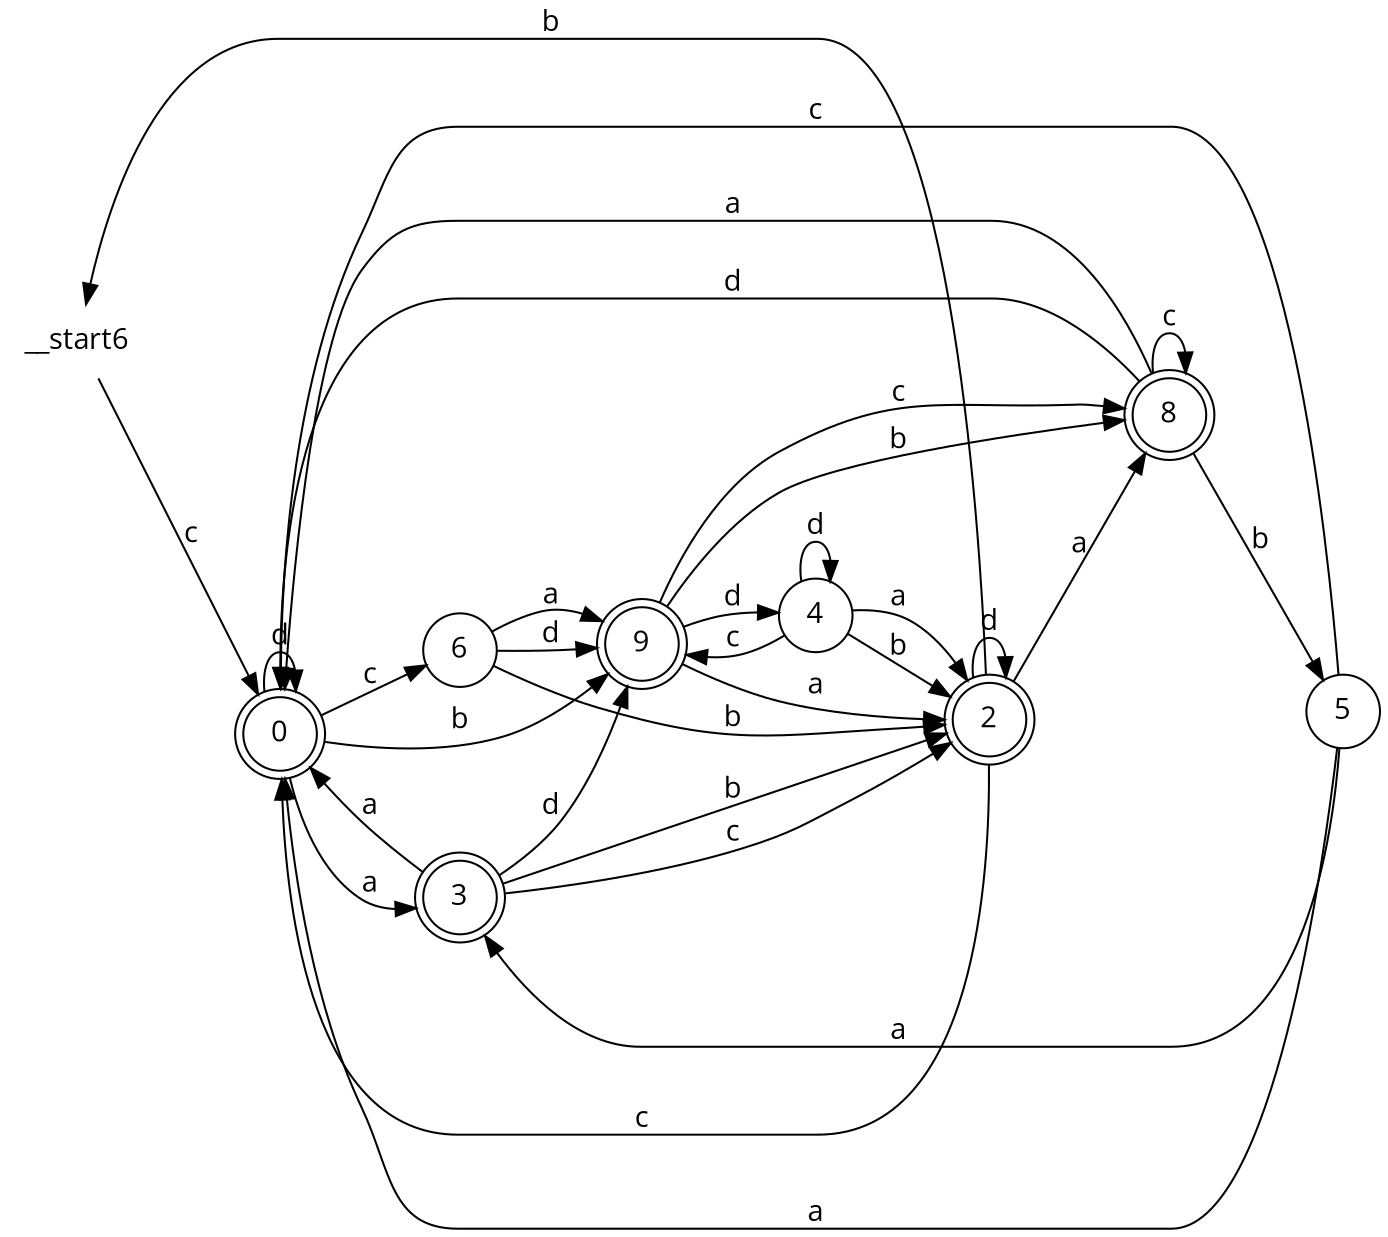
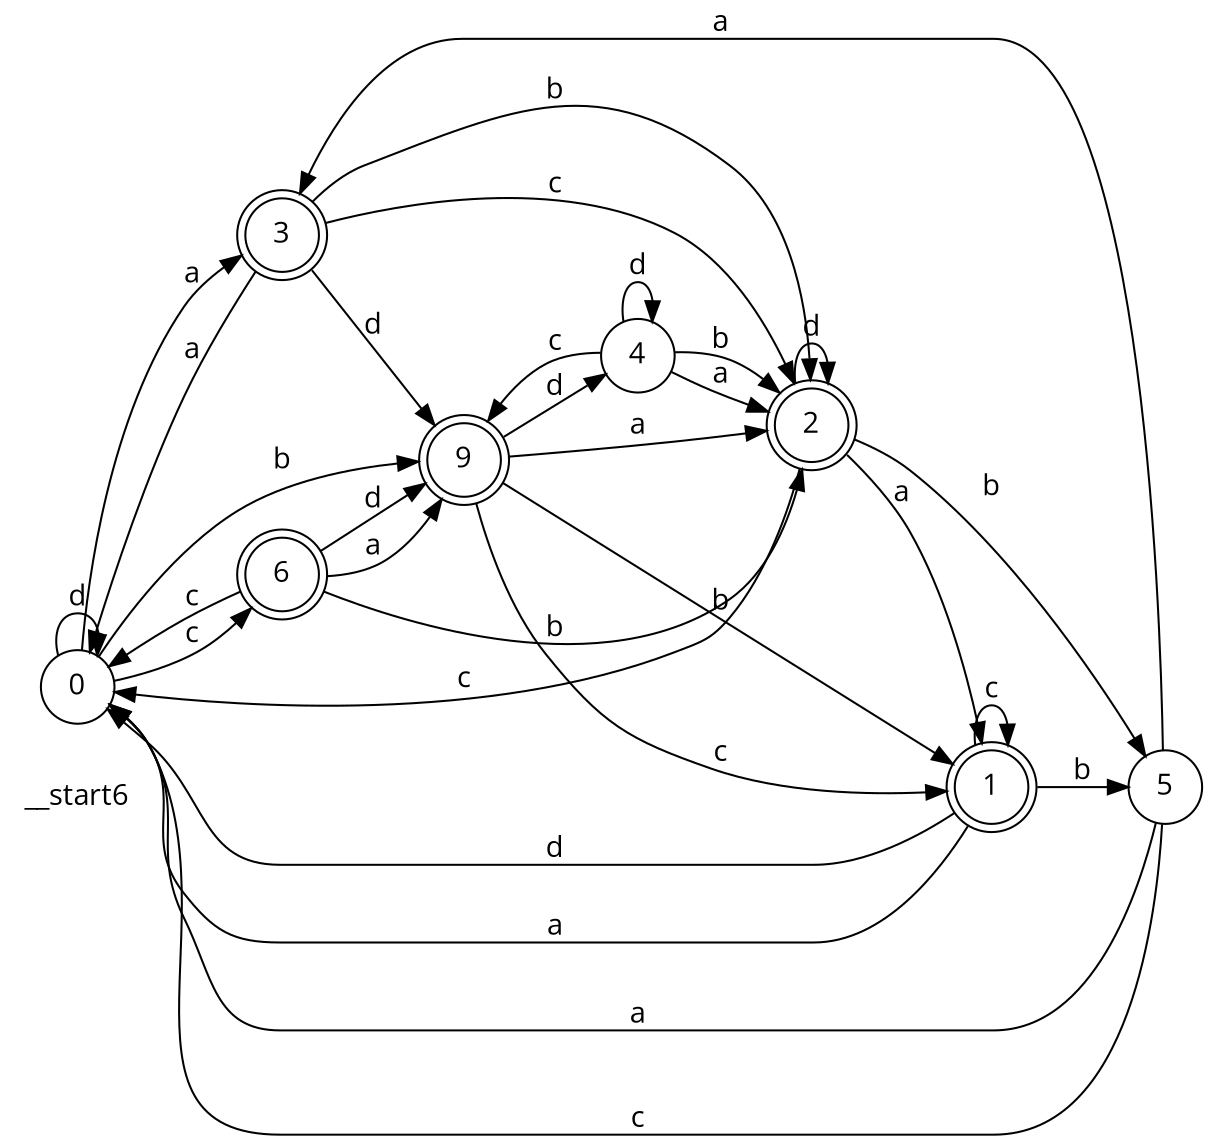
(724, 39) -> (1013, 571)
(1169, 415) -> (992, 787)
(174, 527) -> (182, 621)
(460, 650) -> (282, 574)
(280, 734) -> (78, 687)
